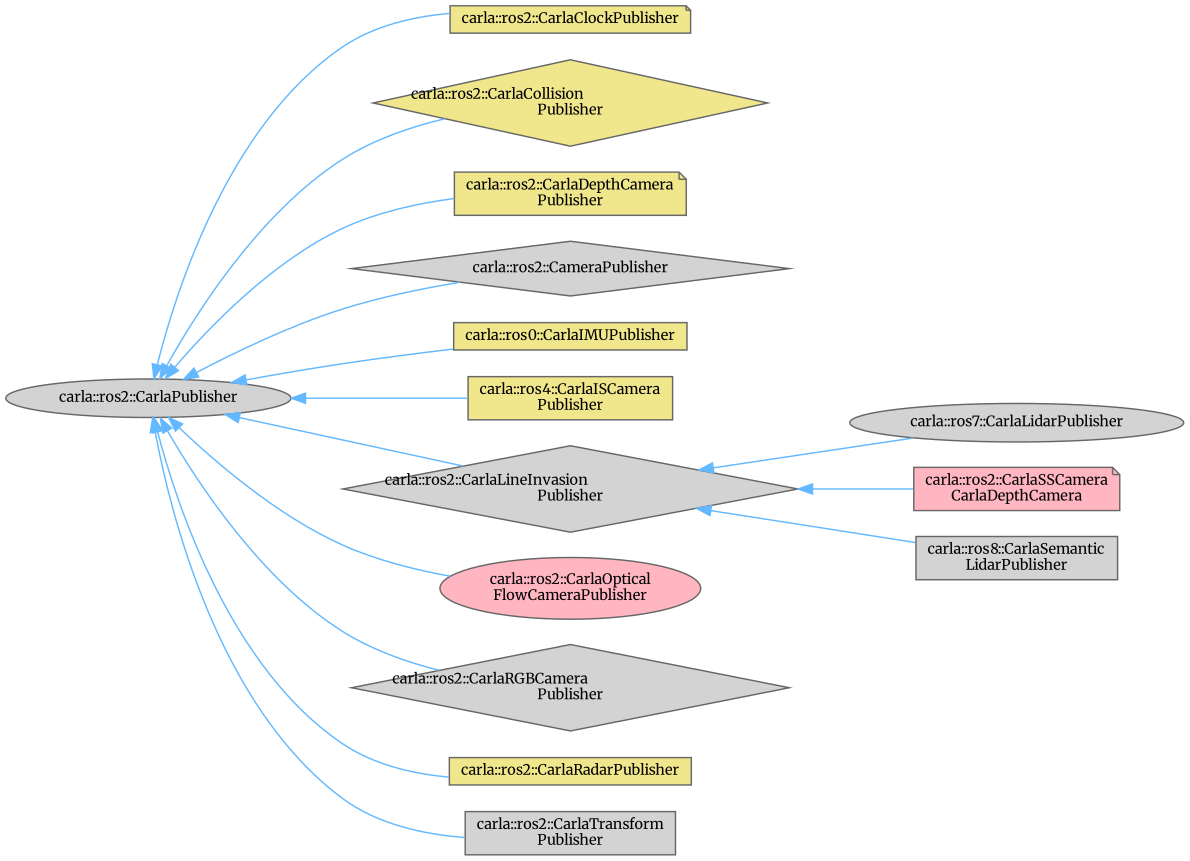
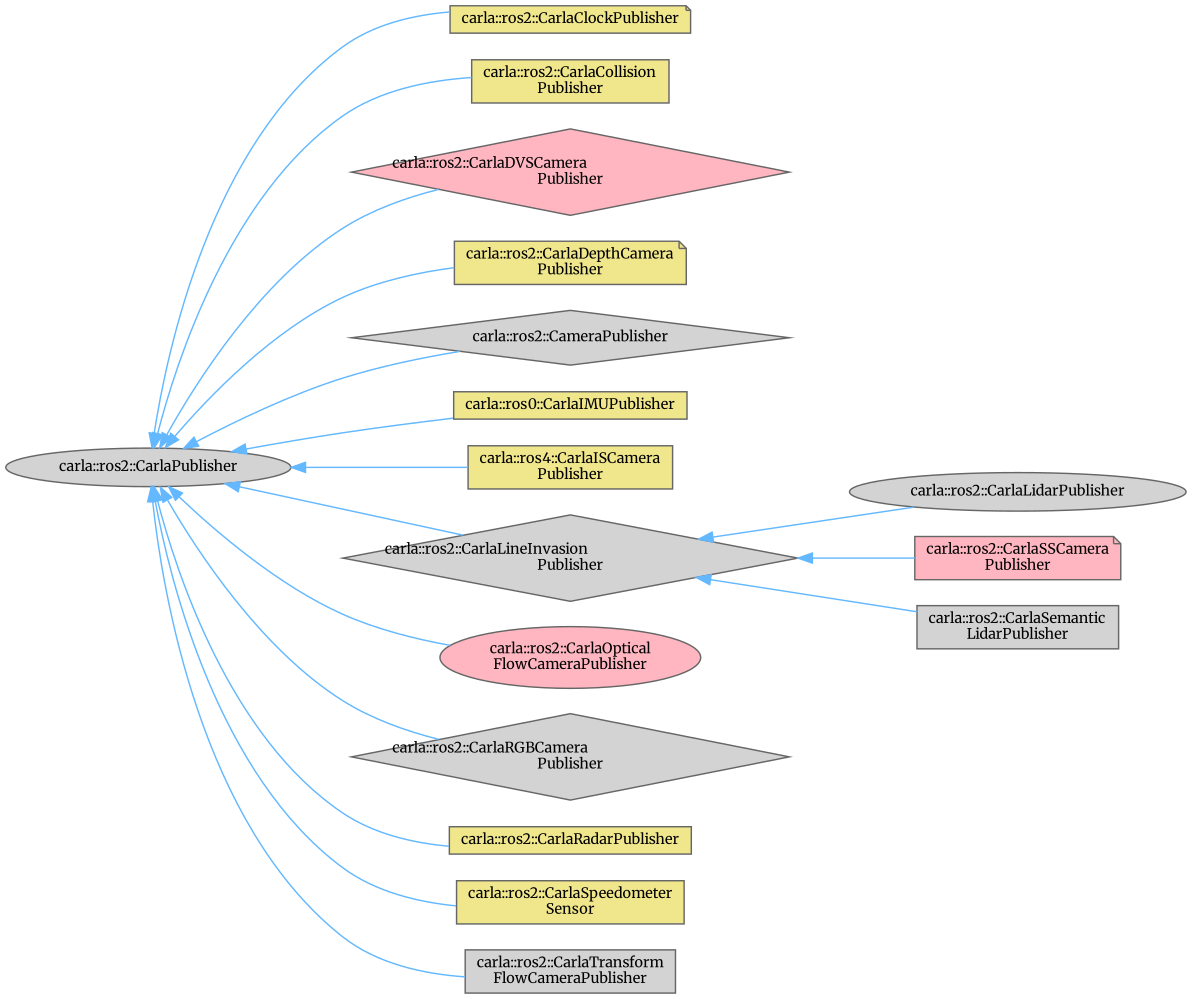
(570, 103) -> (570, 81)
none -> (570, 172)
(1017, 423) -> (1018, 492)
(1017, 489) -> (1018, 558)
(1017, 558) -> (1018, 627)
(570, 833) -> (570, 971)
none -> (570, 902)
